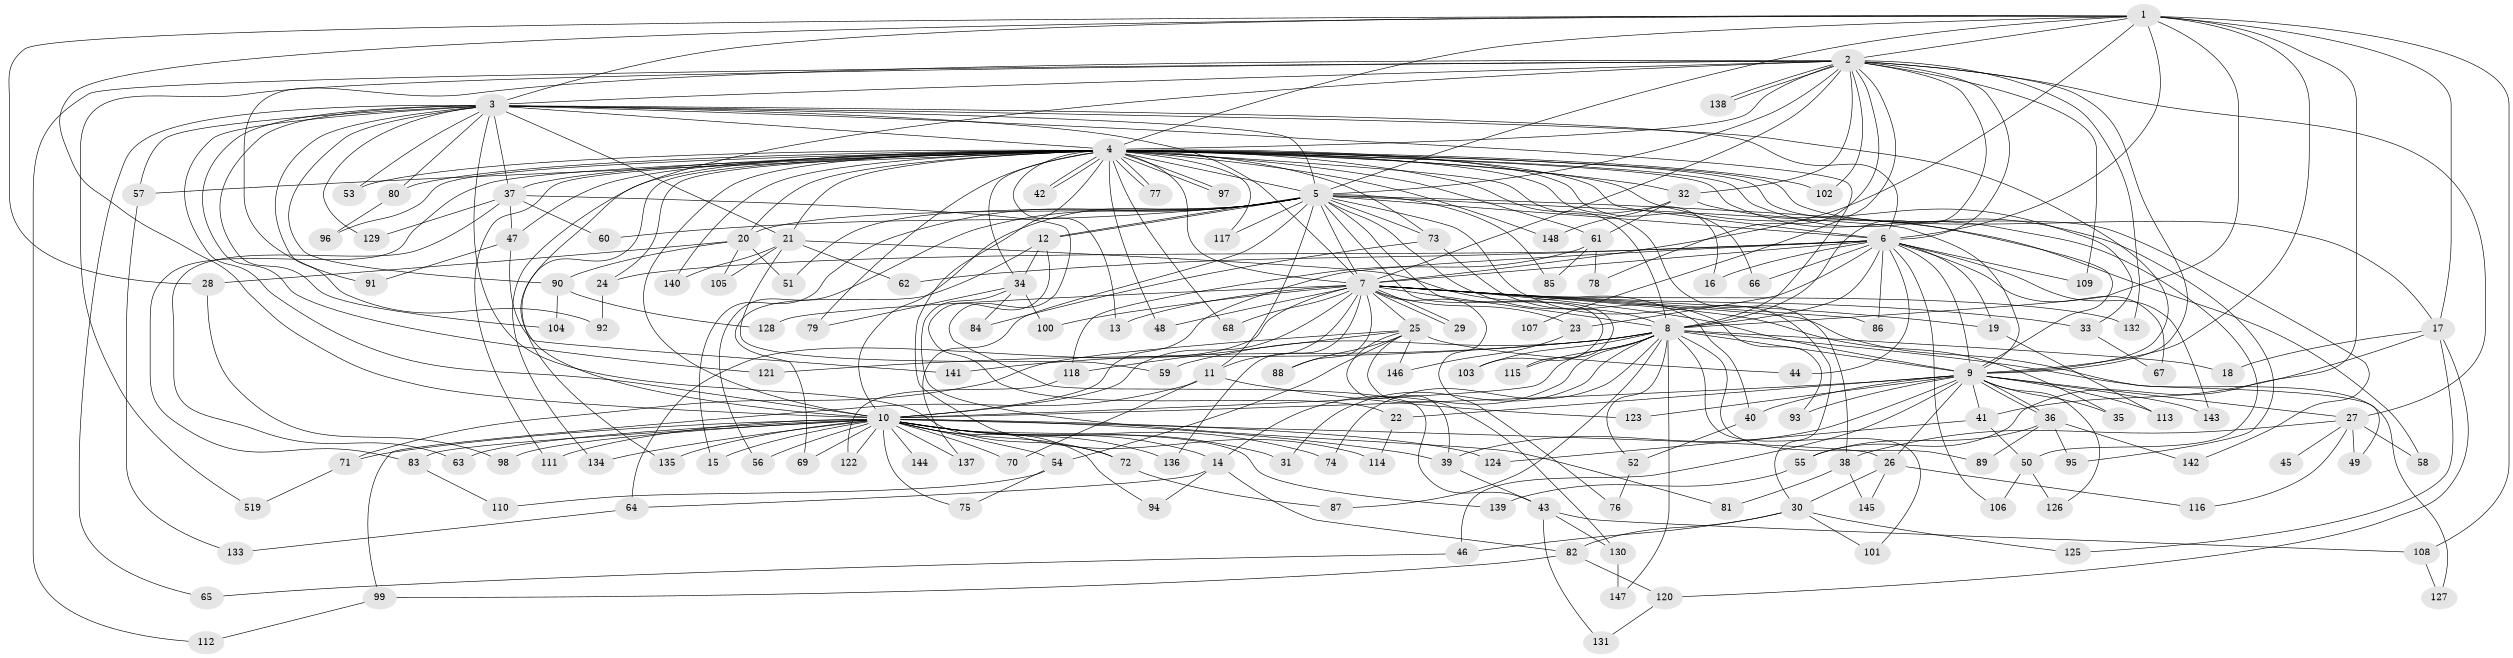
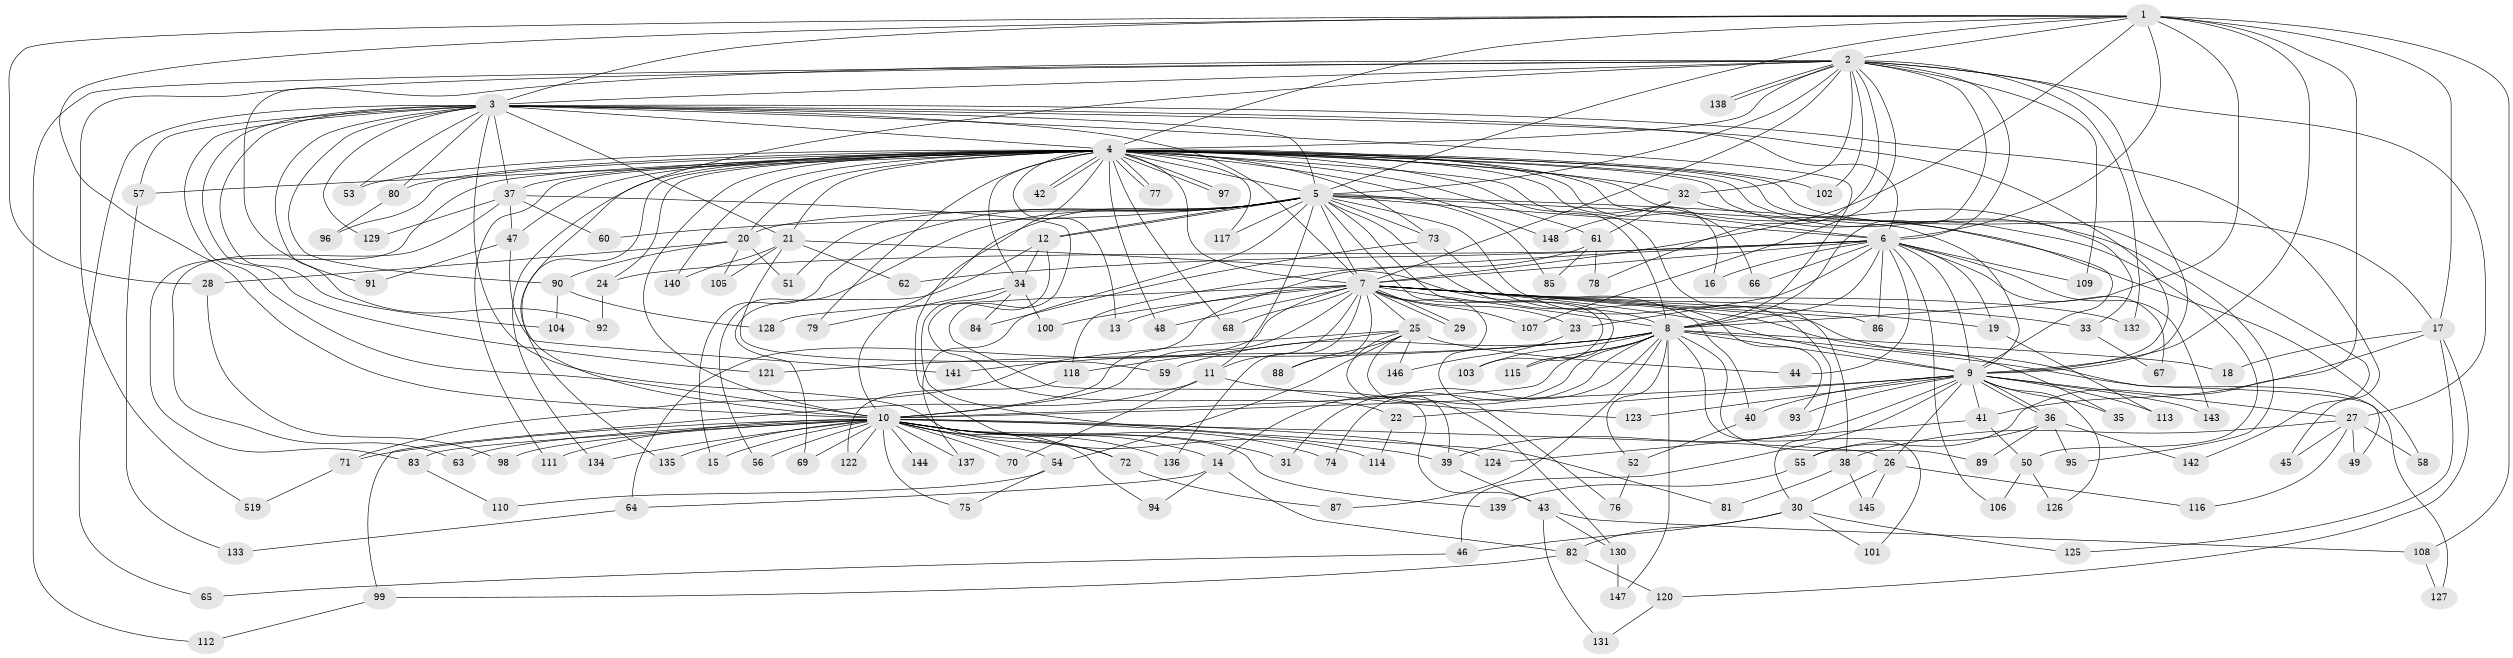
none -> (1499, 116)
none -> (1467, 310)
